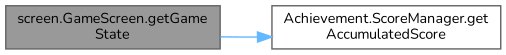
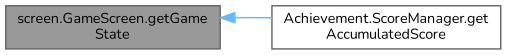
(239, 37) -> (254, 18)
